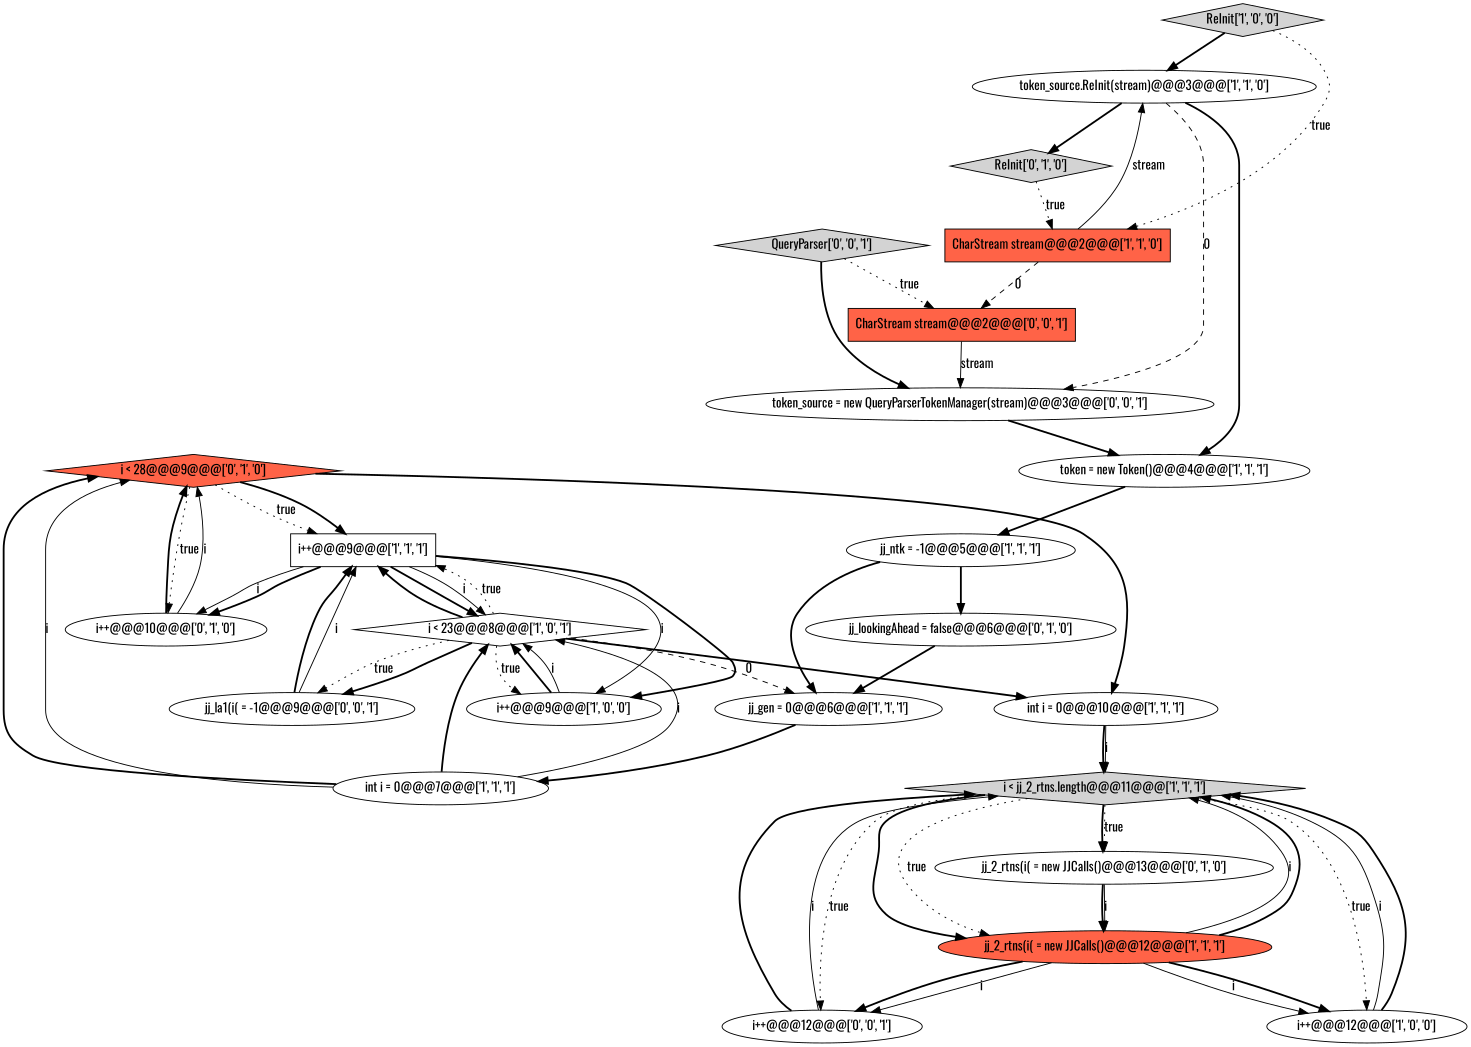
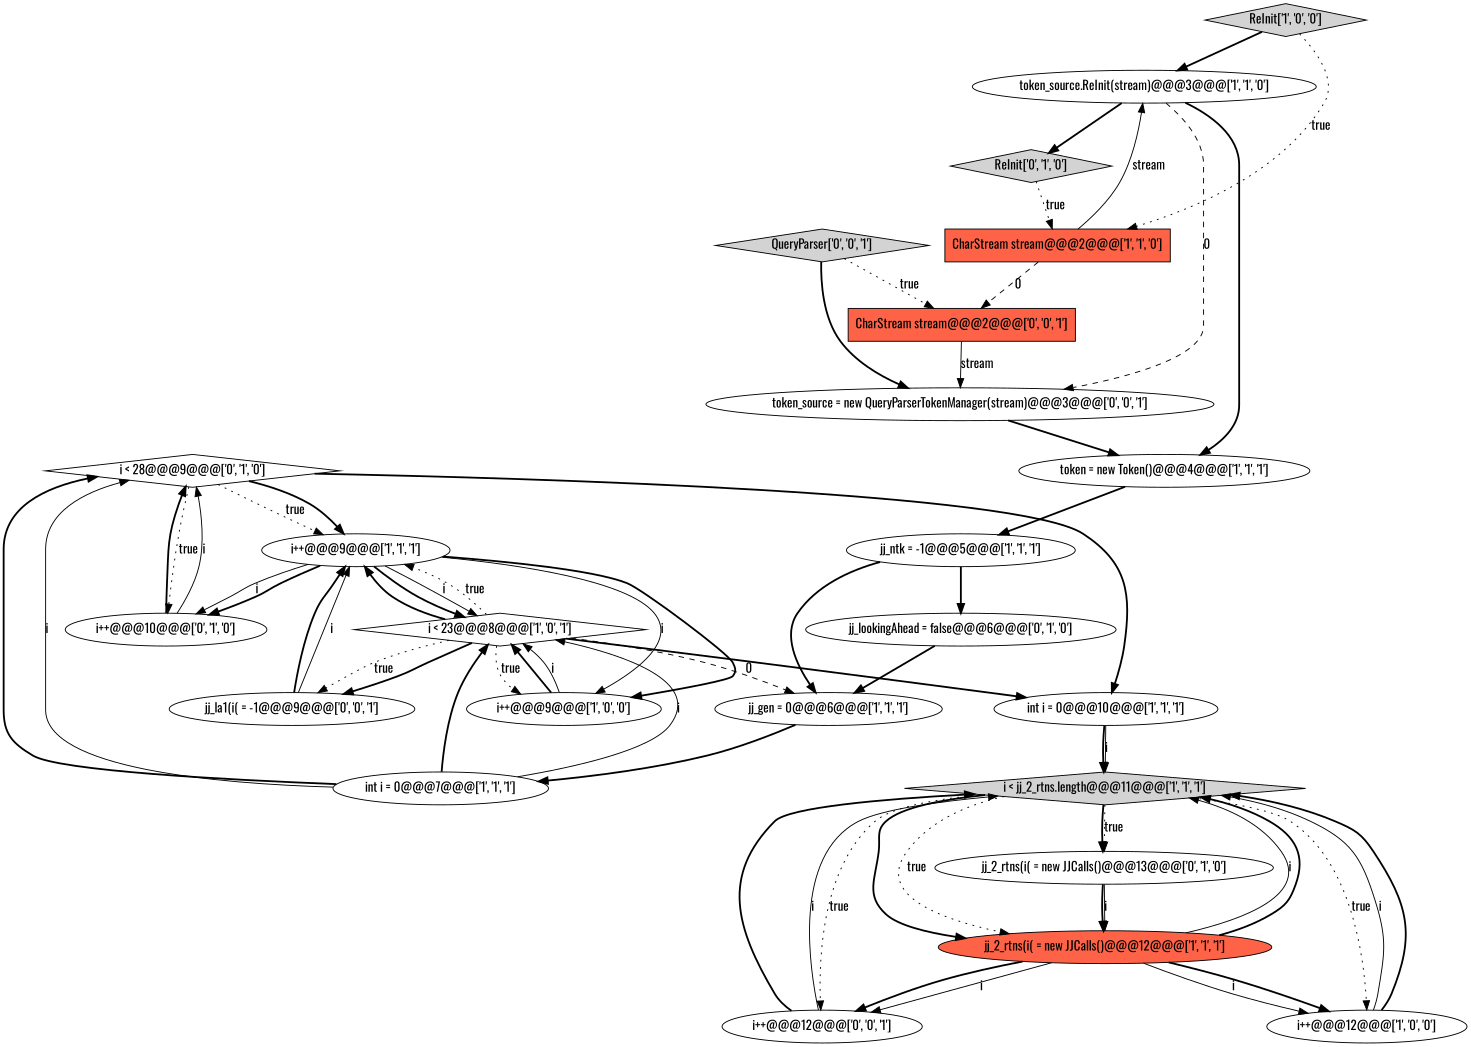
(193, 471) -> (193, 471)
(363, 550) -> (356, 550)
